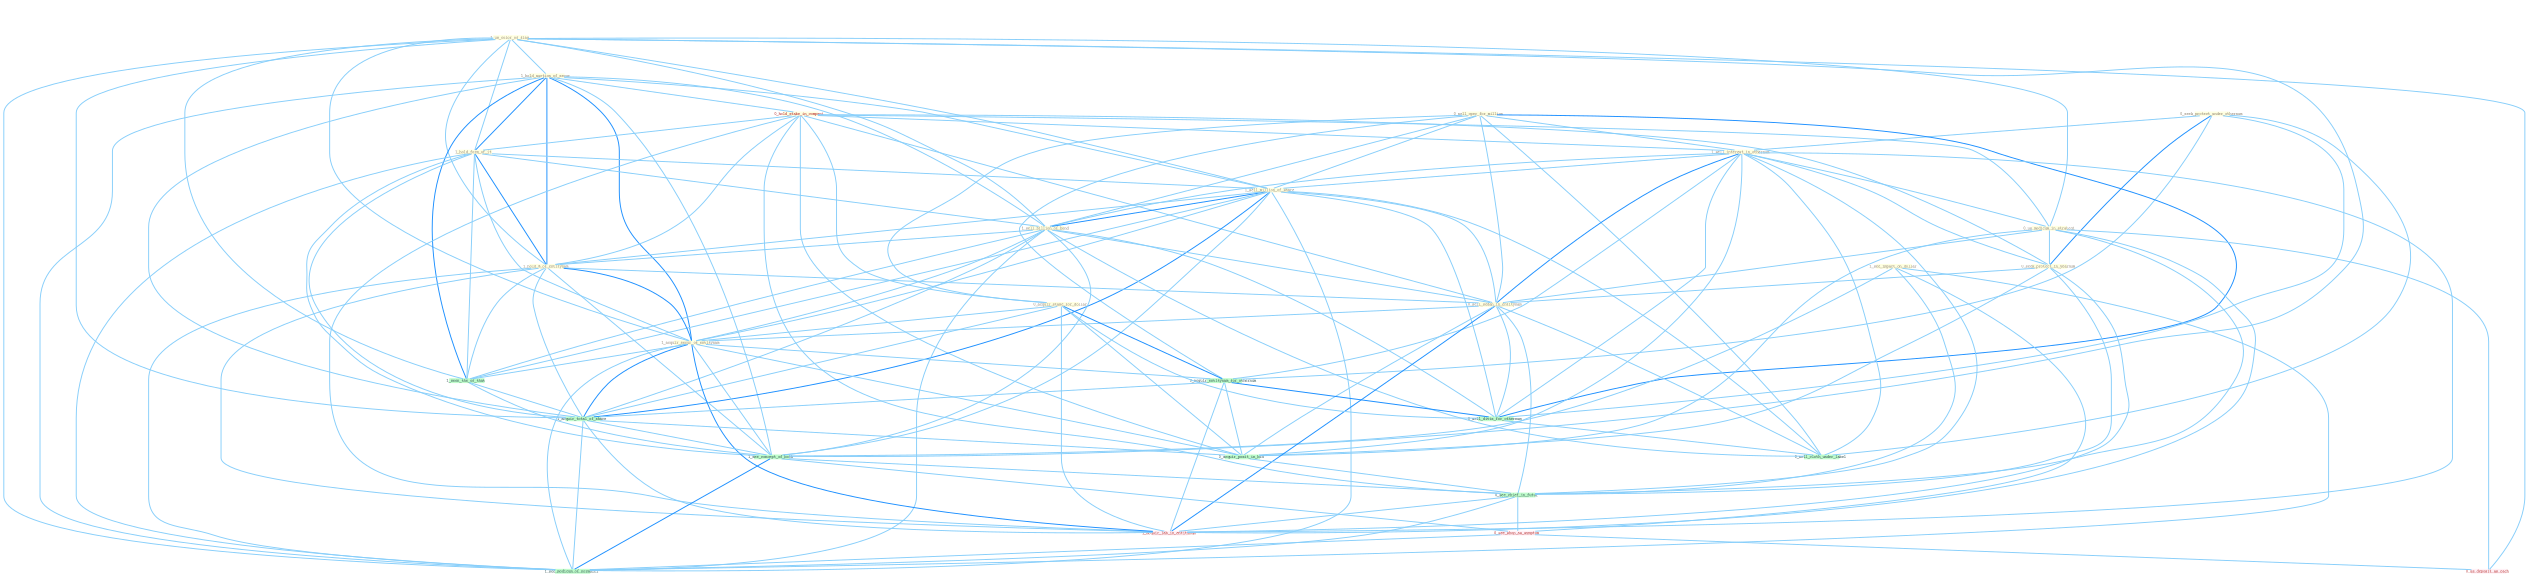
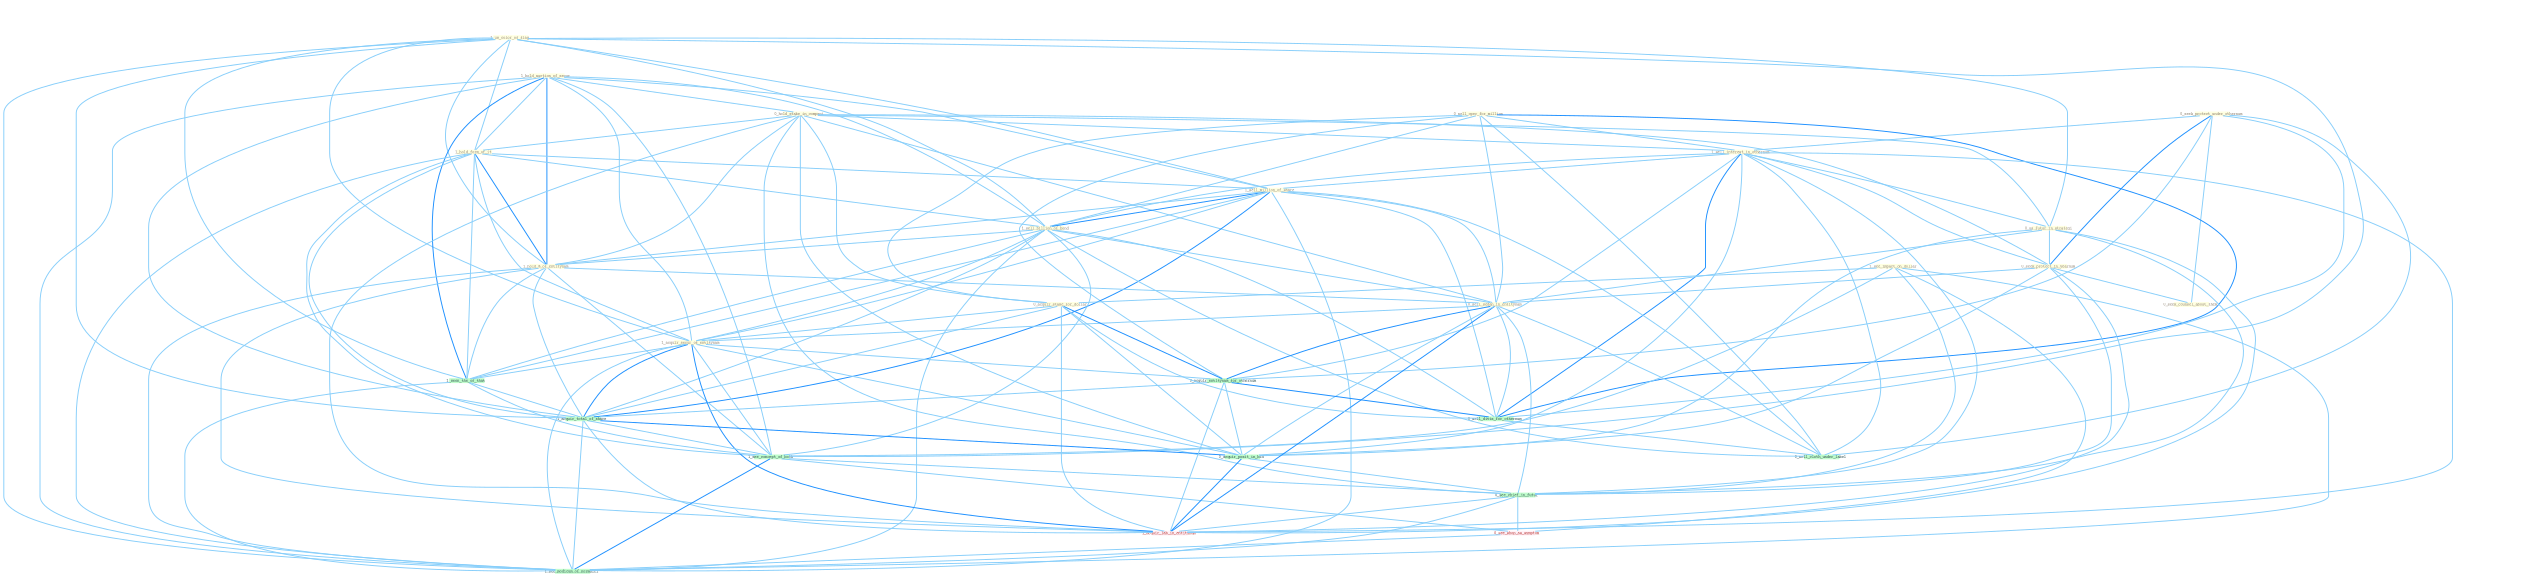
(529, 57) -> none
(511, 114) -> (511, 114)
(800, 114) -> (800, 114)
(1375, 152) -> none
(621, 203) -> (621, 203)
(1611, 216) -> (1350, 337)
(2049, 228) -> (2049, 228)
none -> (1478, 285)
(640, 286) -> none
none -> (2191, 304)
(1653, 308) -> (1653, 308)
(1055, 377) -> none
(928, 439) -> (928, 439)
none -> (1206, 495)
none -> (203, 524)
(2489, 571) -> none
